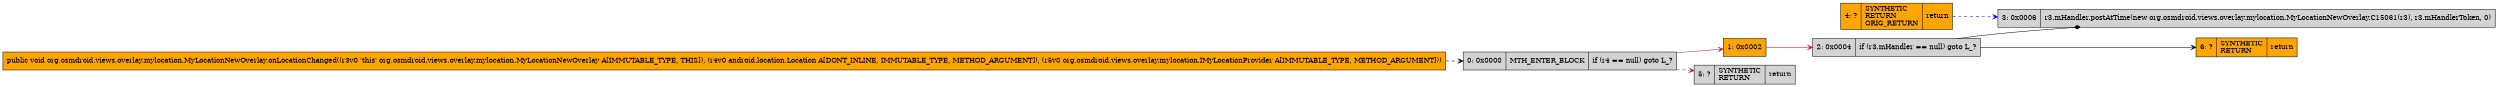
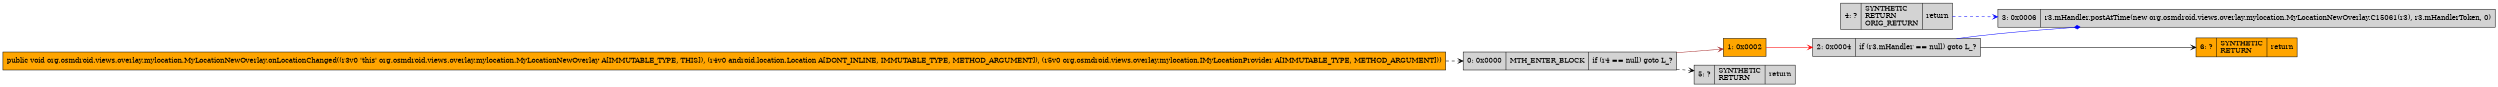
(1897, 16) -> (1897, 16)
(2015, 32) -> (2015, 32)
(1683, 70) -> (1683, 70)
